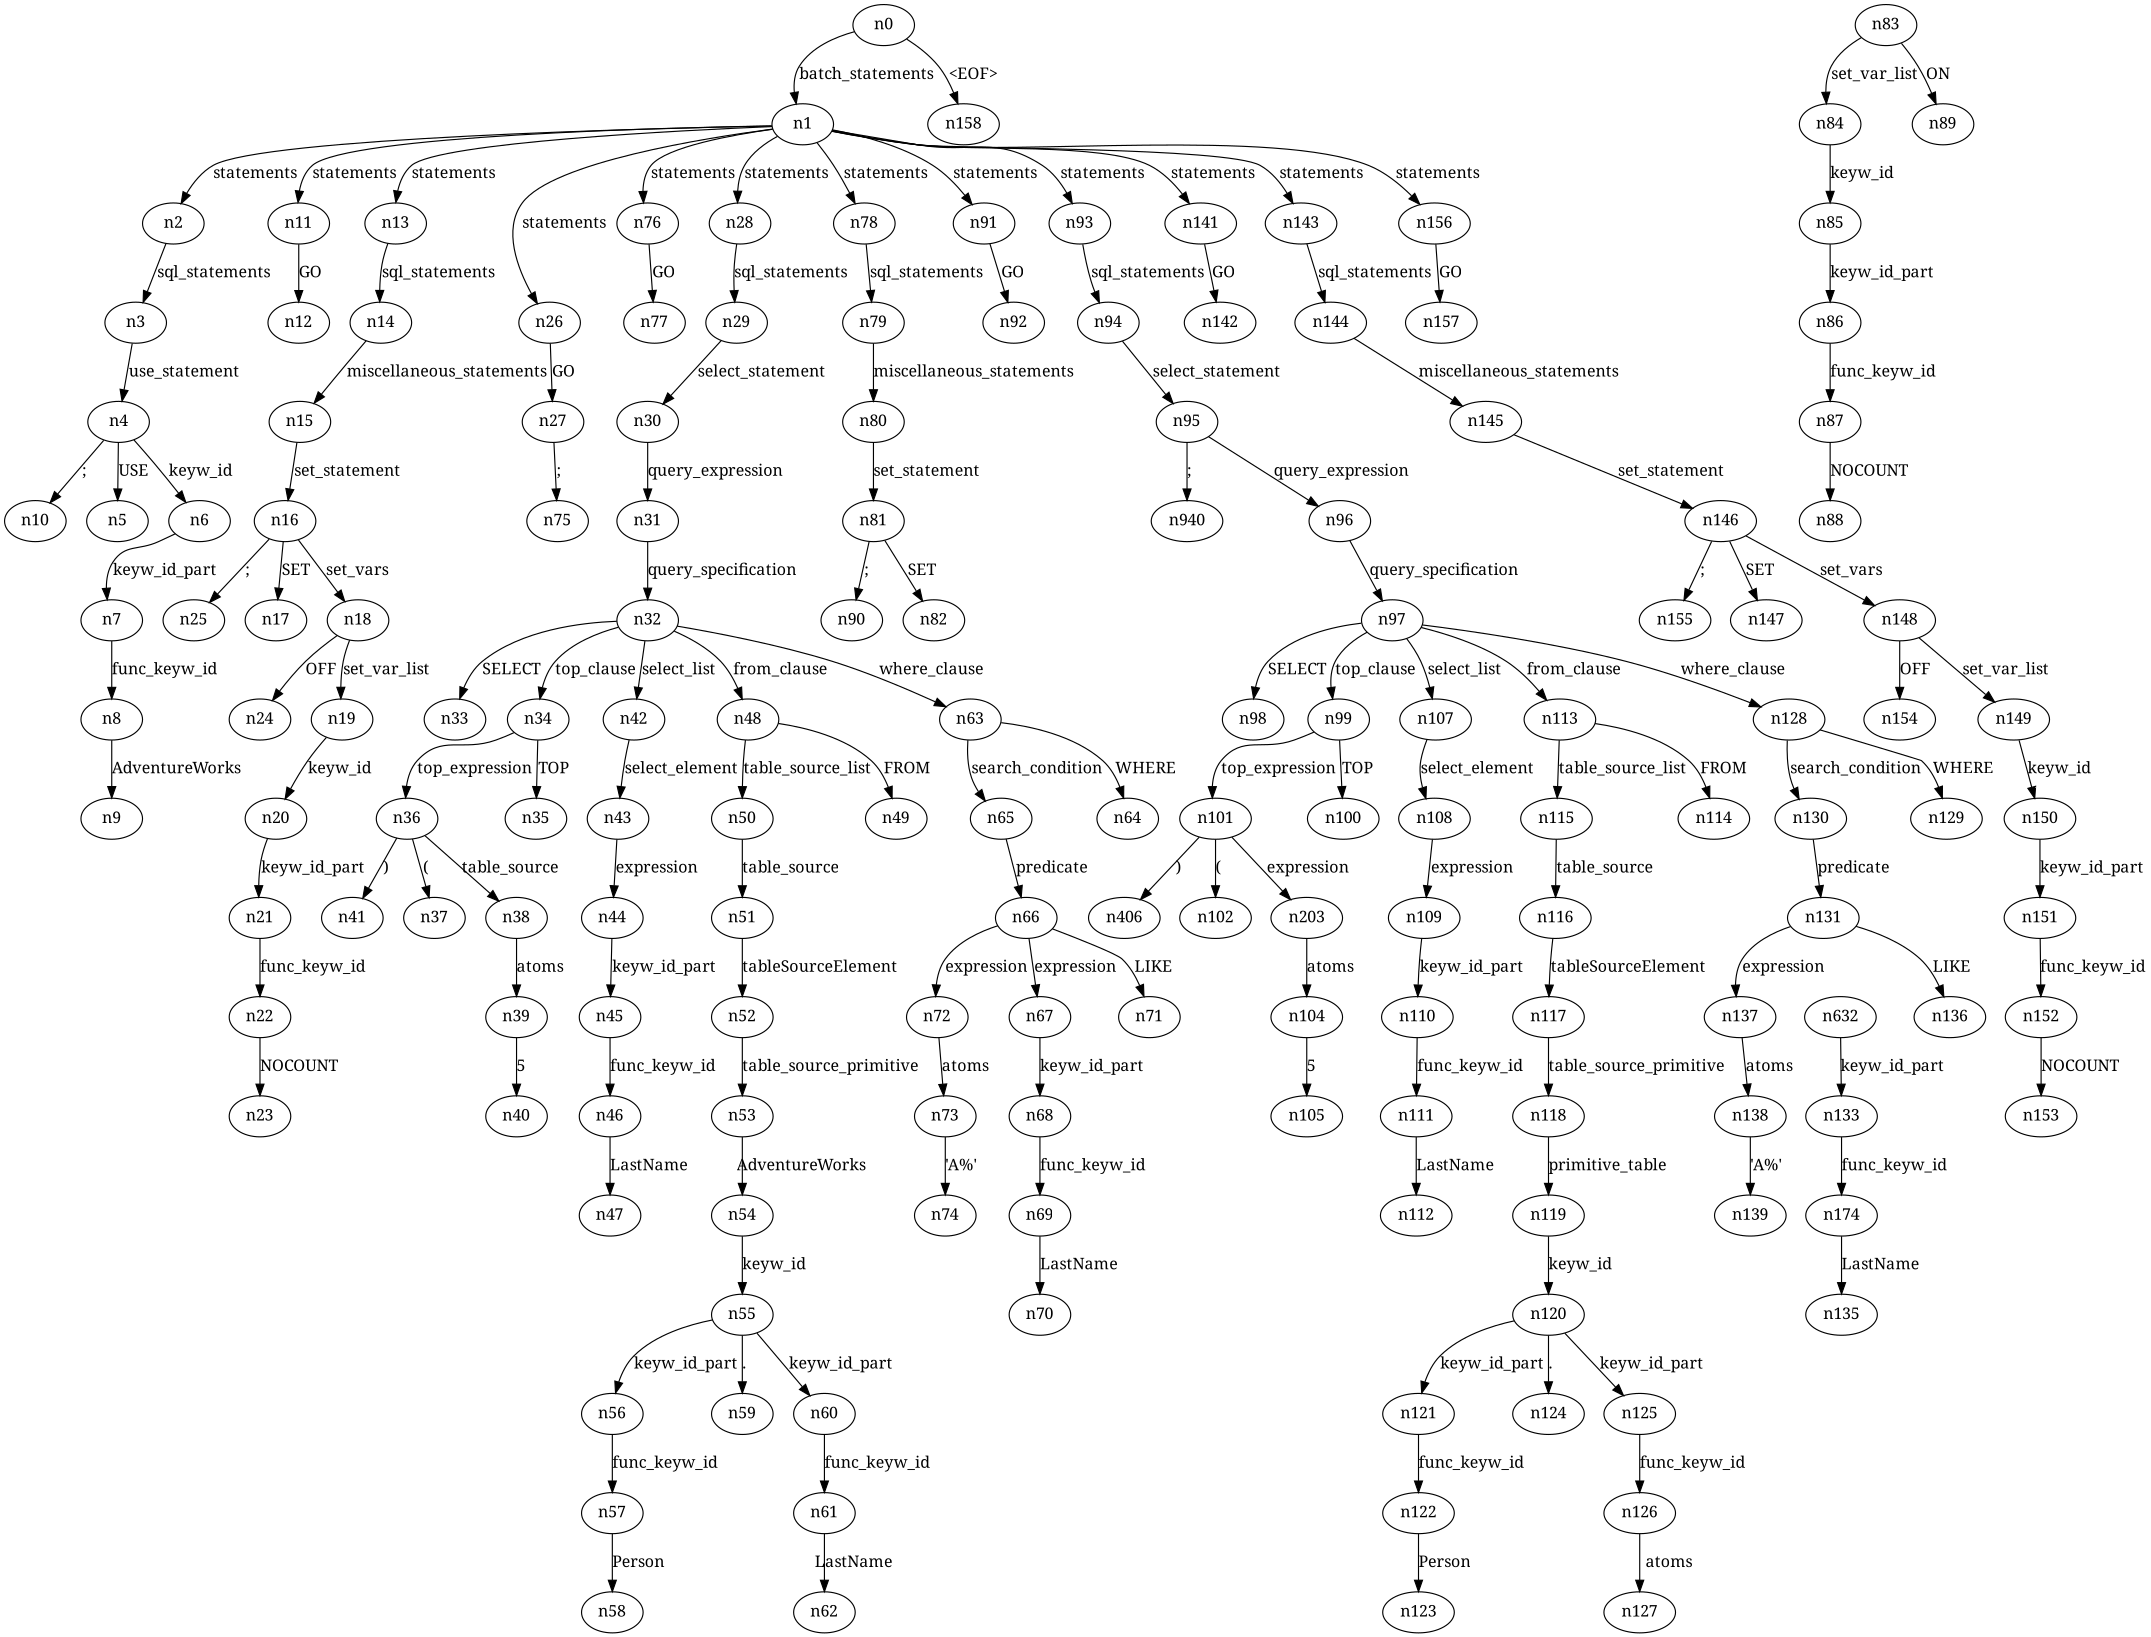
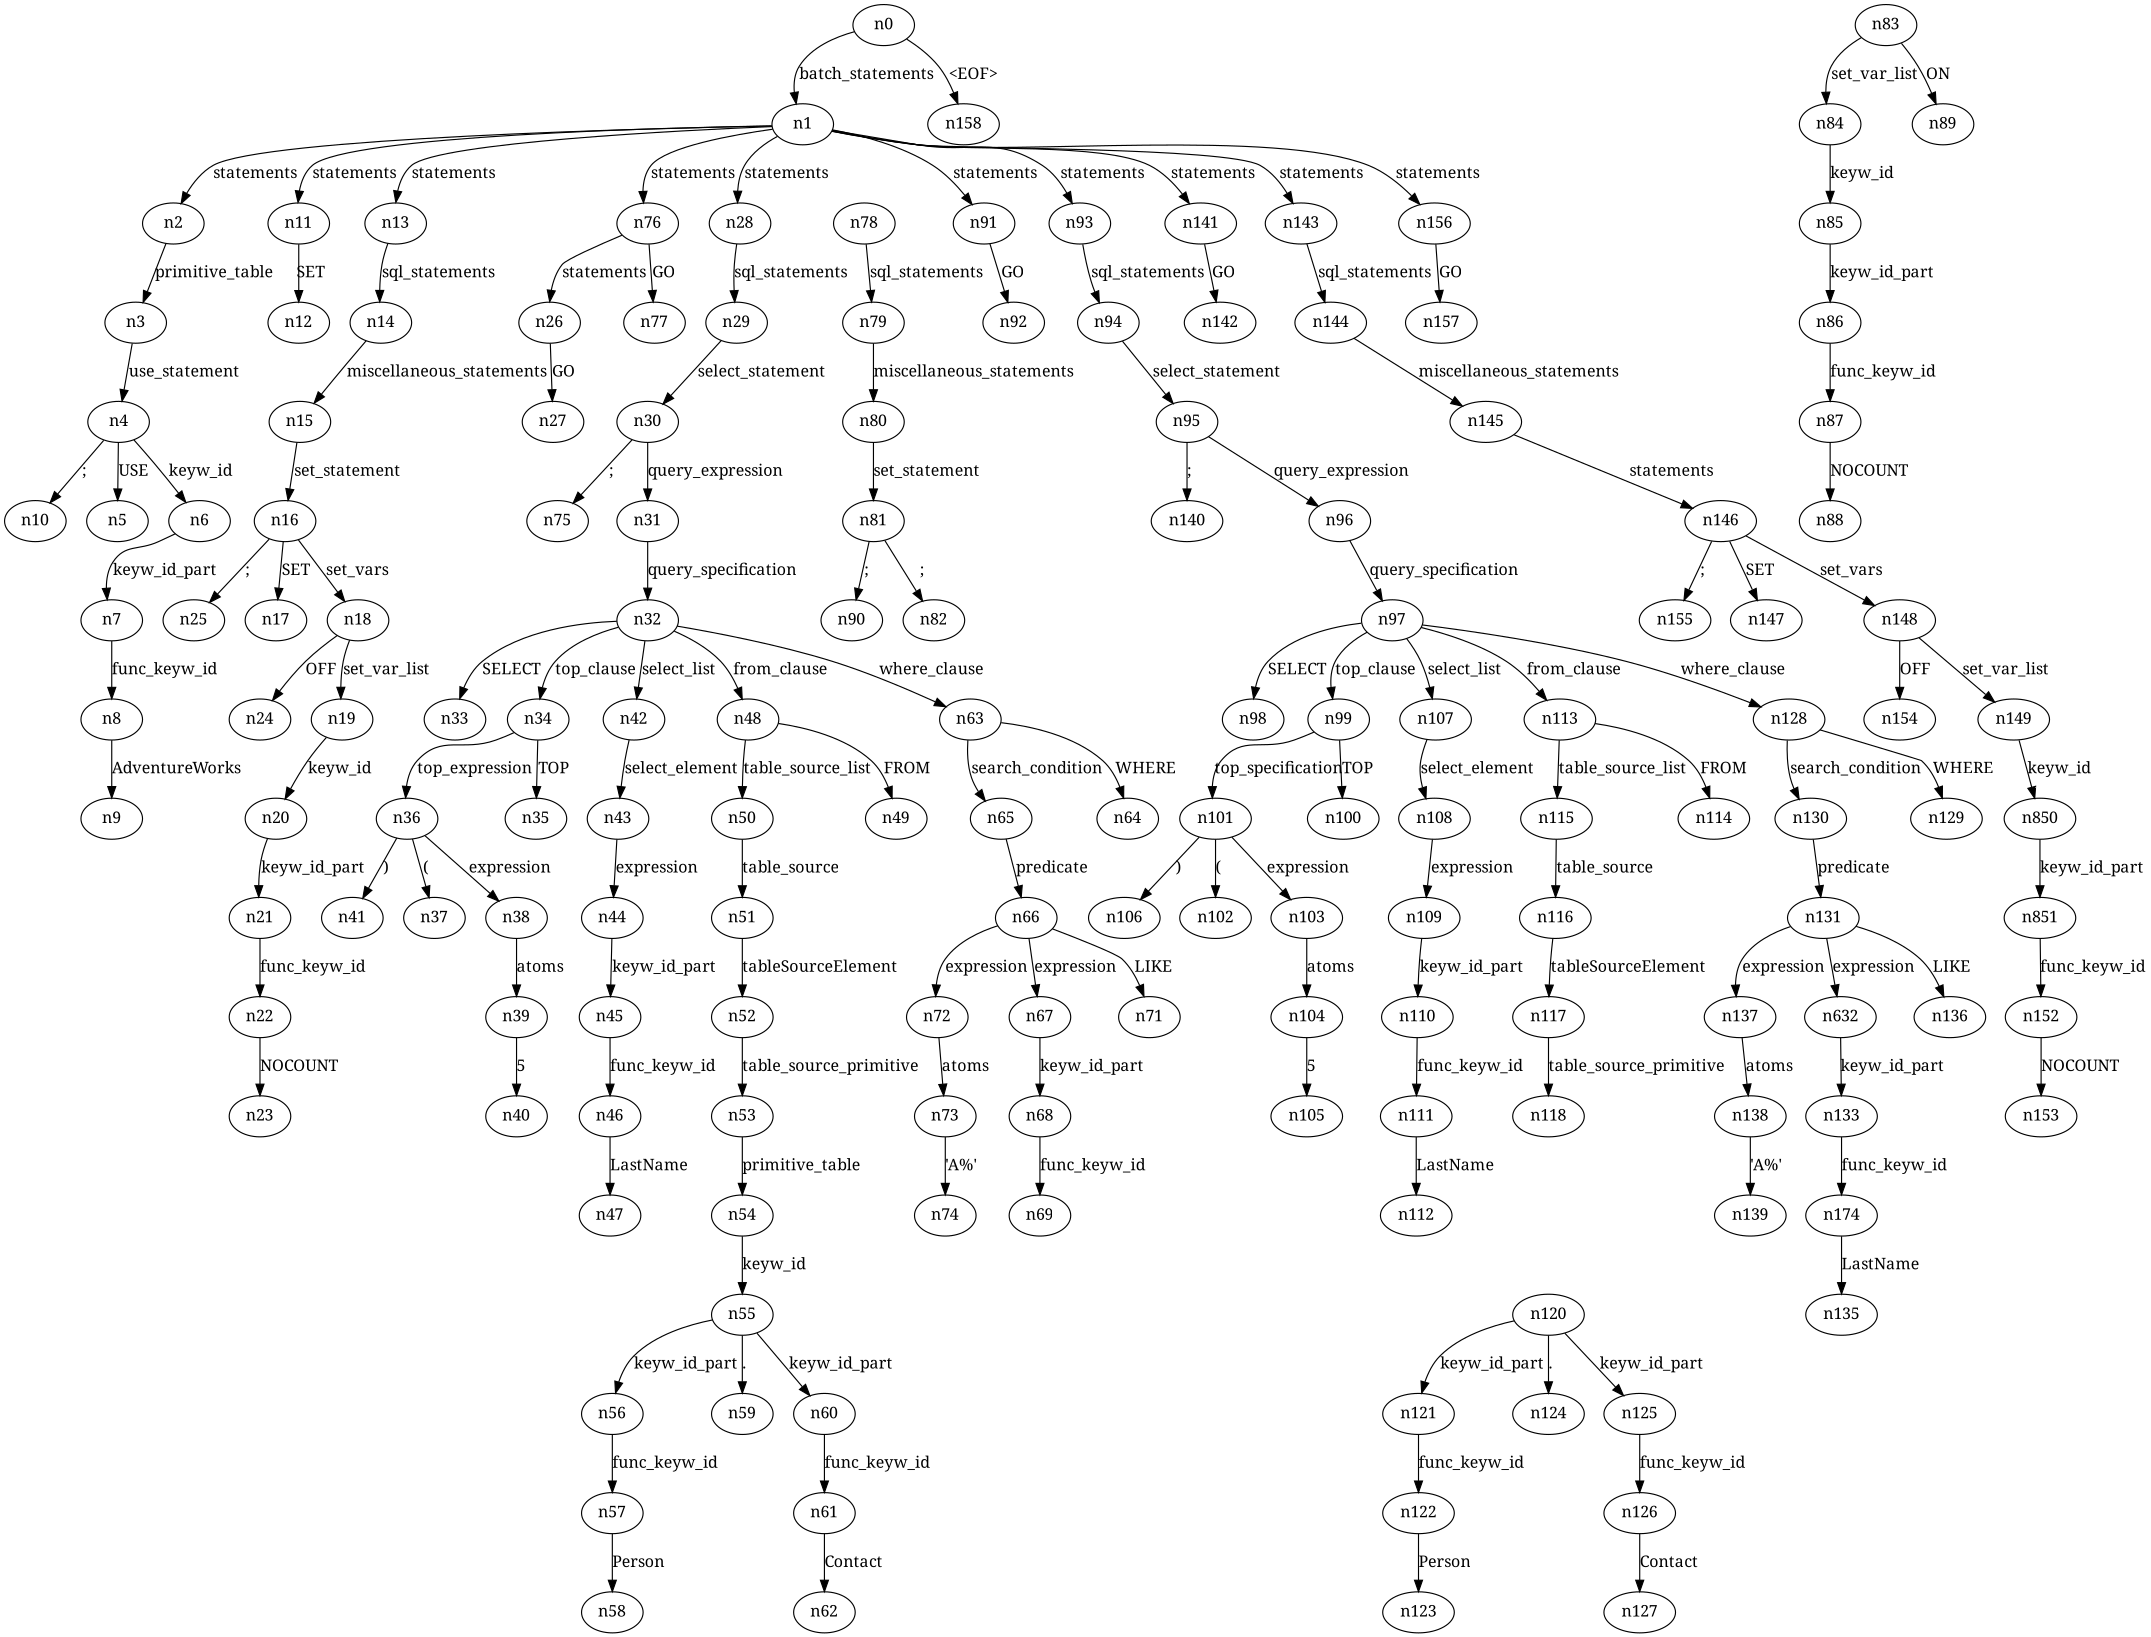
(596, 164) -> (579, 255)
(835, 167) -> none
(214, 273) -> (214, 273)
(311, 273) -> (311, 273)
(555, 466) -> (607, 467)
(1672, 472) -> (1672, 472)
(1187, 521) -> (1187, 521)
(922, 571) -> (922, 571)
(1279, 769) -> (1279, 769)
(2040, 819) -> (2040, 819)
(510, 868) -> (510, 868)
(1124, 918) -> (1124, 918)
(1307, 918) -> (1307, 918)
(2040, 918) -> (2040, 918)
none -> (1831, 962)
(802, 1166) -> (802, 1166)
(1548, 1216) -> none
(1040, 1315) -> none
(854, 1563) -> (854, 1563)
(1669, 1563) -> (1669, 1563)
